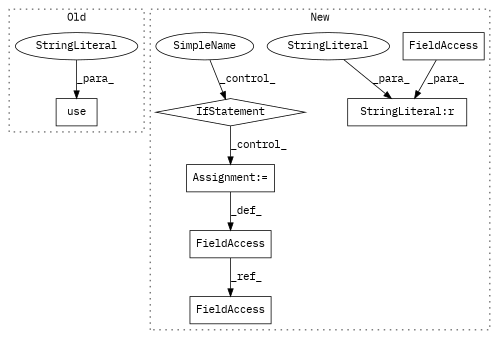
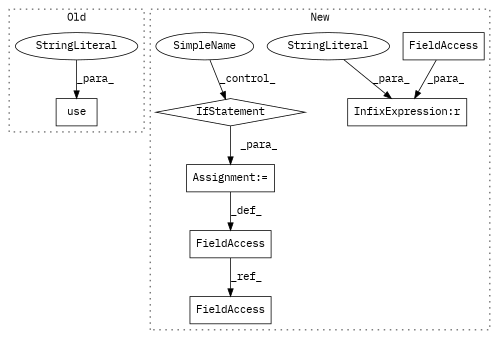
(407, 112) -> (407, 112)
(259, 145) -> (259, 145)
